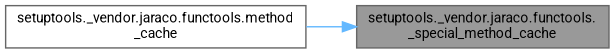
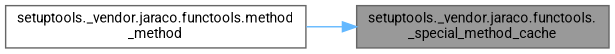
(156, 27) -> (156, 27)
